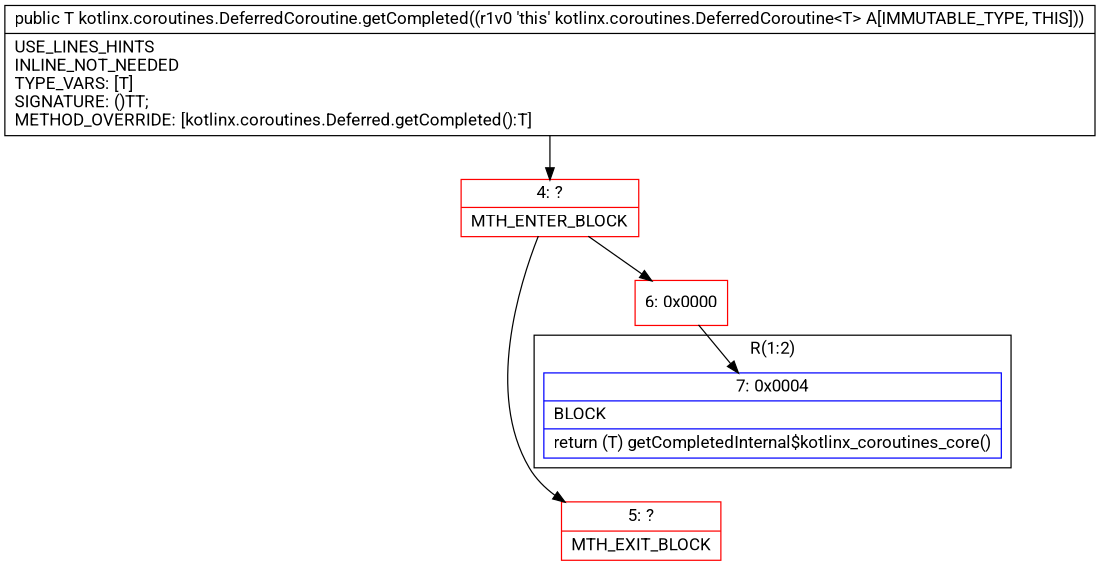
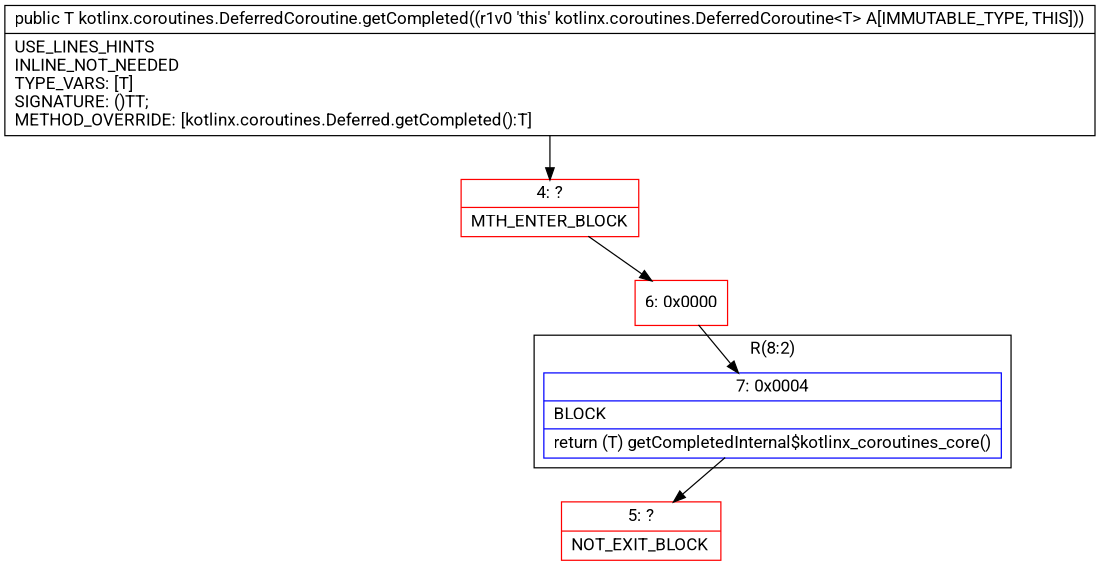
(773, 349) -> (773, 349)
(508, 371) -> (704, 476)
(641, 545) -> (640, 545)
